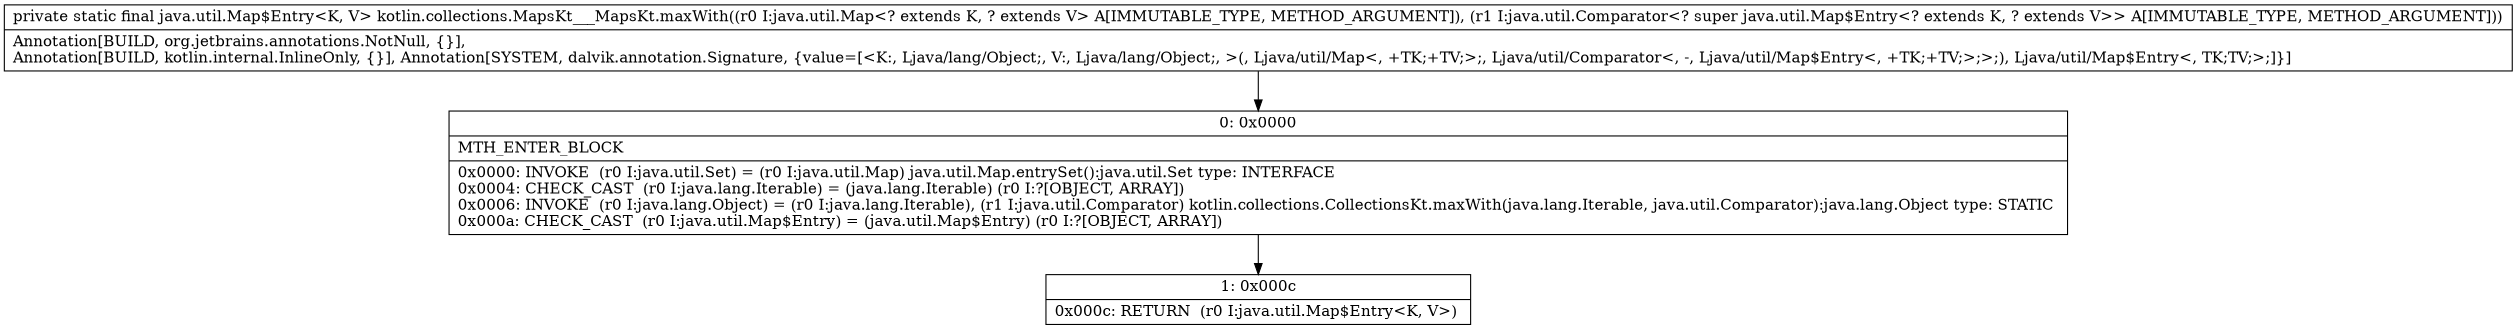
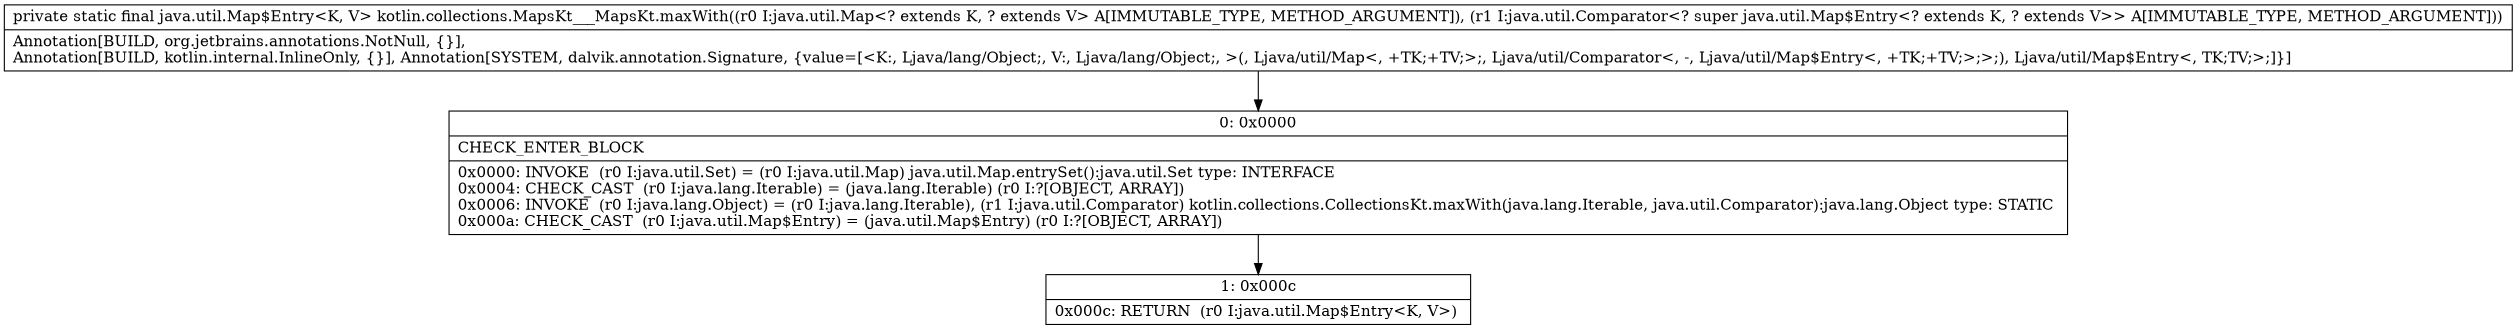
(541, 148) -> (551, 148)
